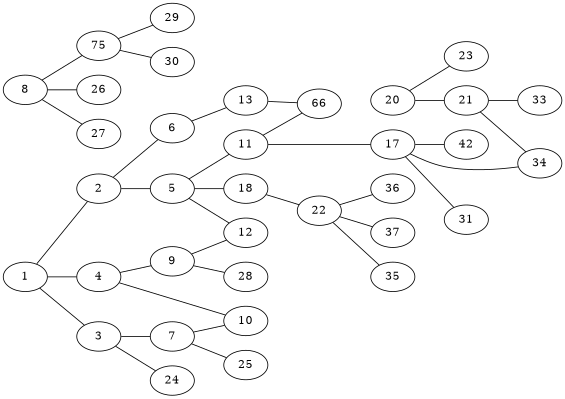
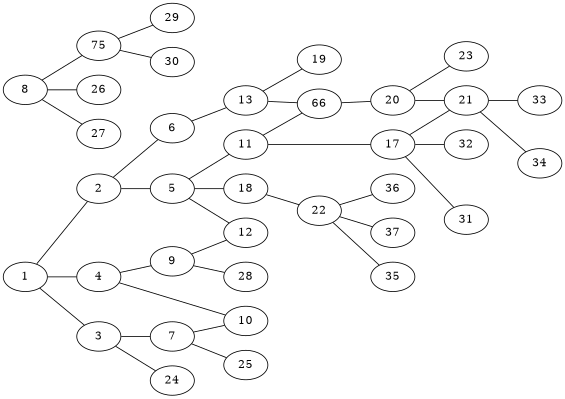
none -> (319, 60)
none -> (356, 102)
(466, 145) -> (466, 145)
(463, 169) -> (430, 122)
